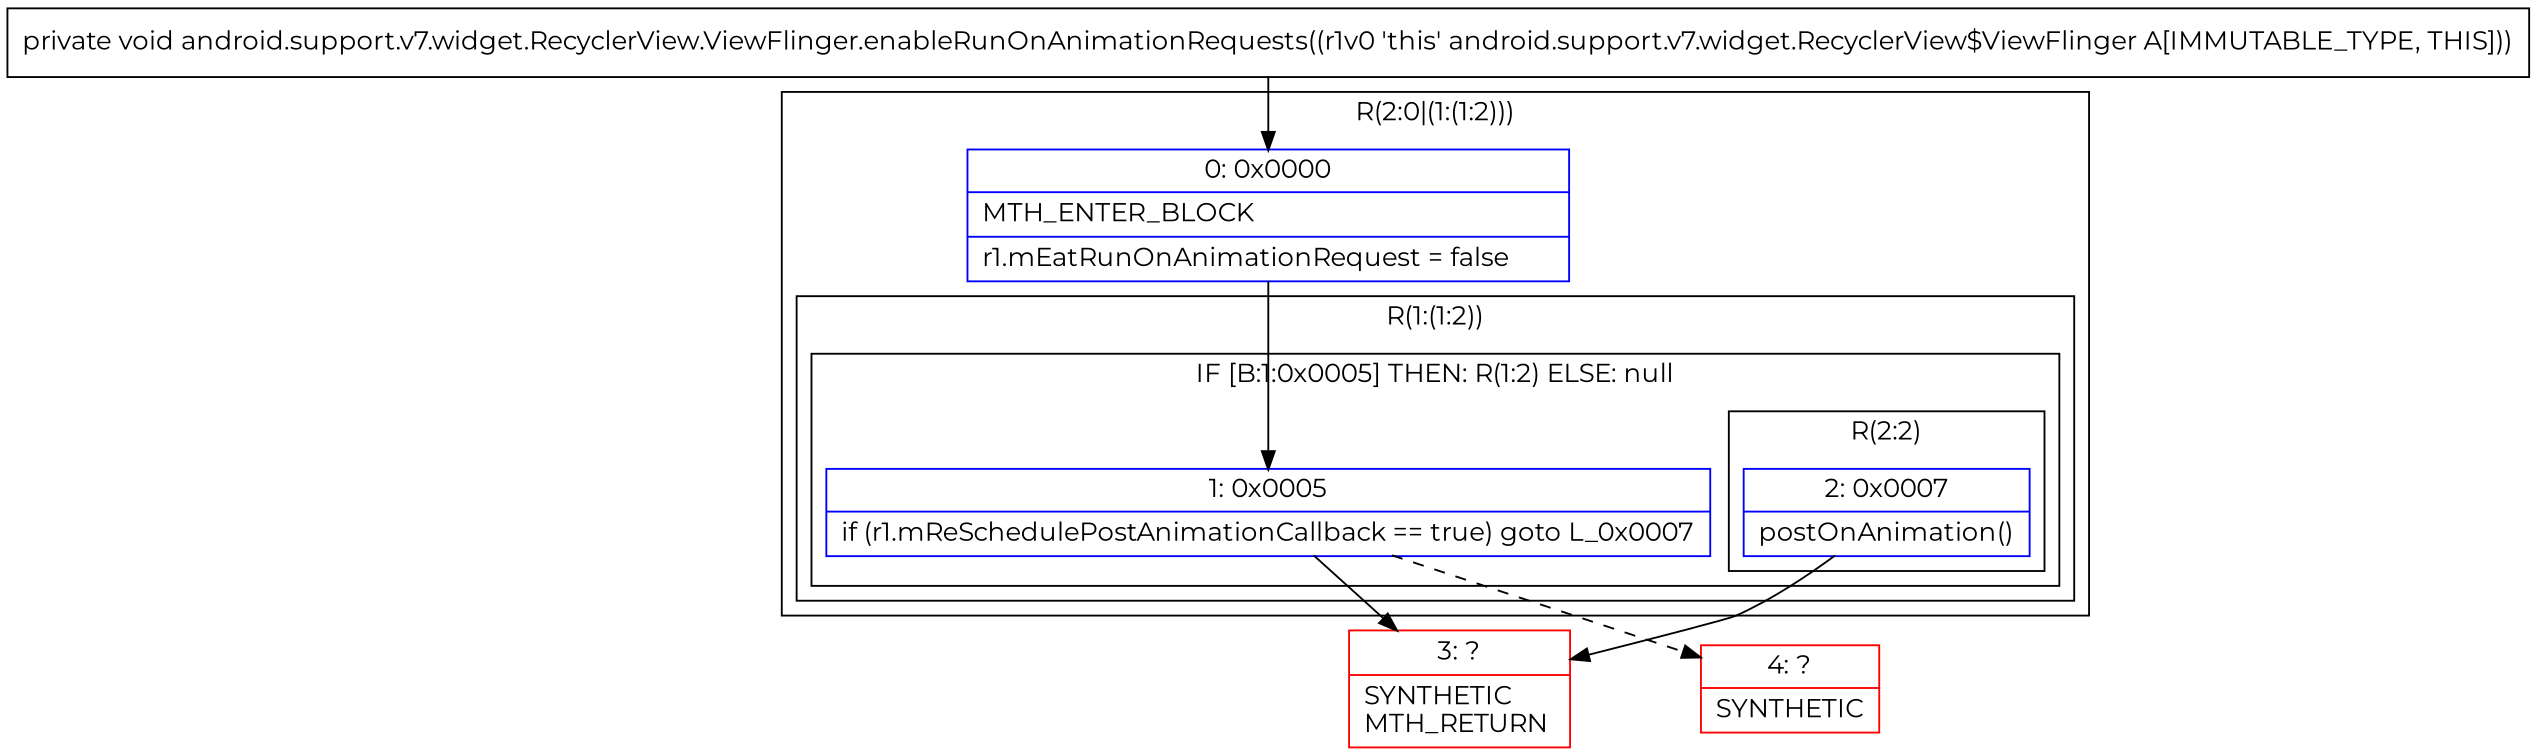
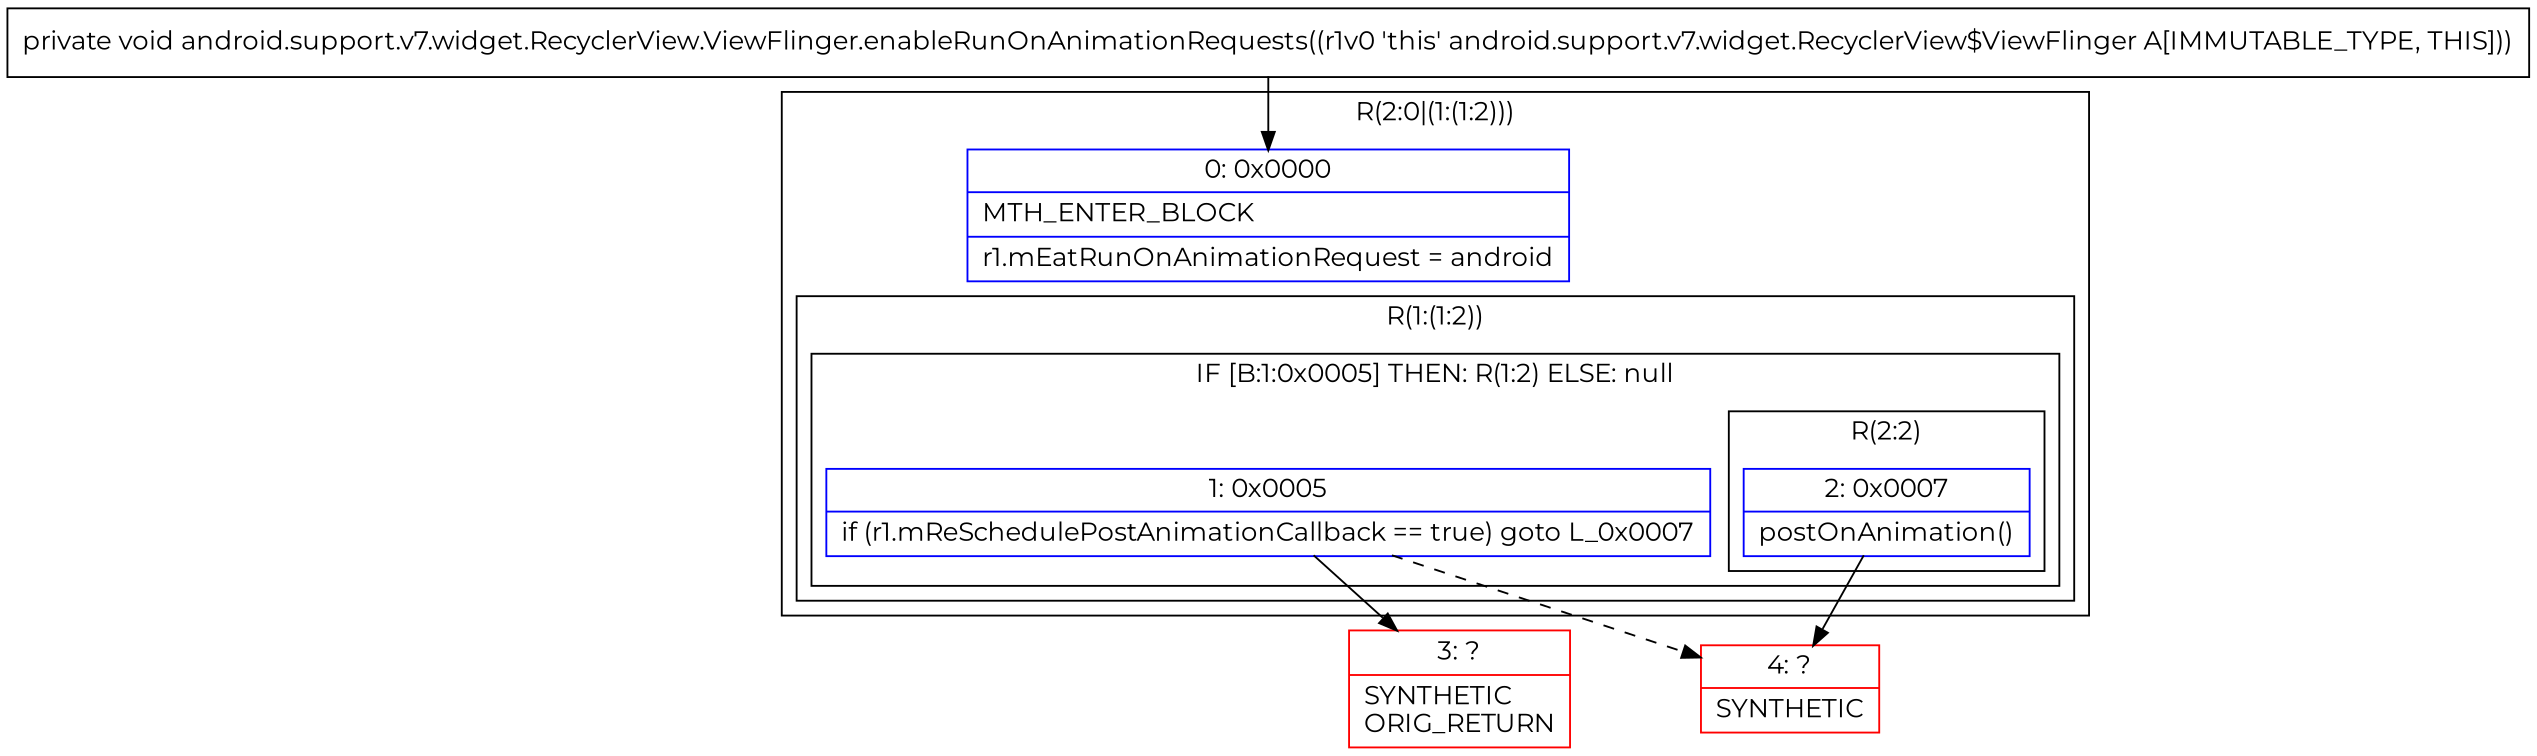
(1246, 258) -> (1268, 258)
(1268, 366) -> none
(1693, 628) -> (1843, 592)
(1457, 724) -> (1460, 724)
